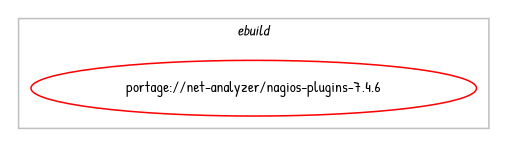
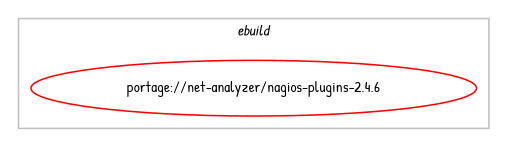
(254, 88) -> (254, 88)
